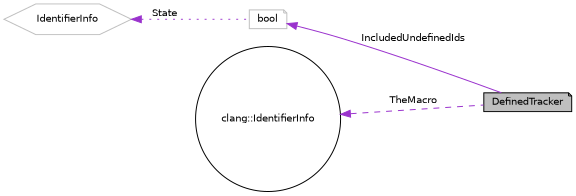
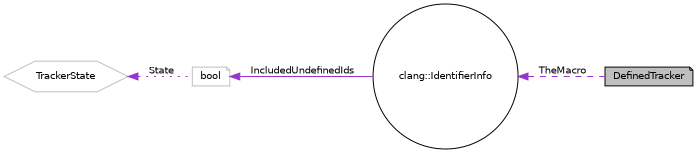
(68, 19) -> (66, 76)
(400, 57) -> (307, 76)
